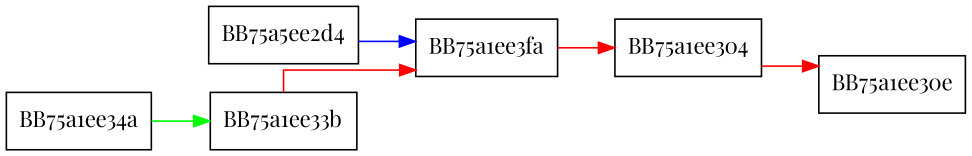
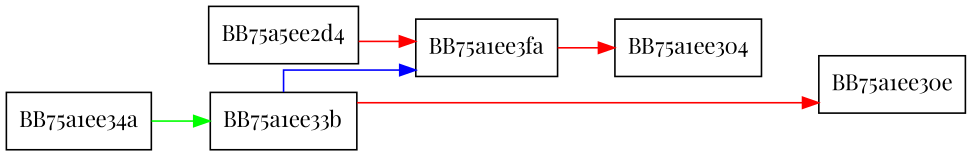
(379, 41) -> (379, 41)
(782, 66) -> (580, 103)
(331, 70) -> (331, 70)
